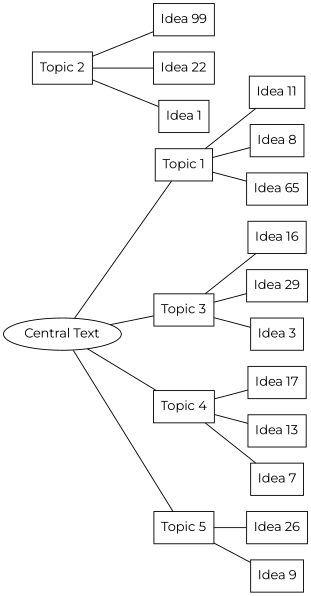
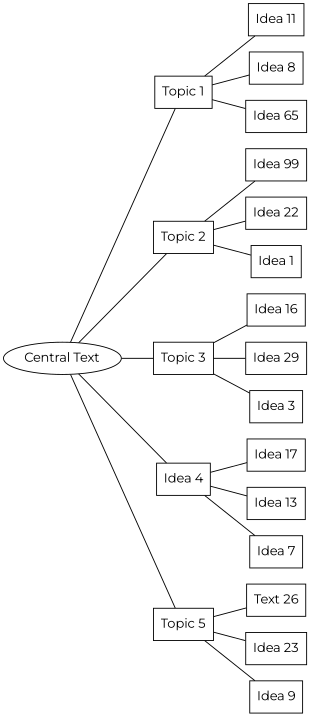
none -> (123, 298)
(184, 407) -> (183, 479)
(277, 528) -> (276, 600)
none -> (276, 649)
